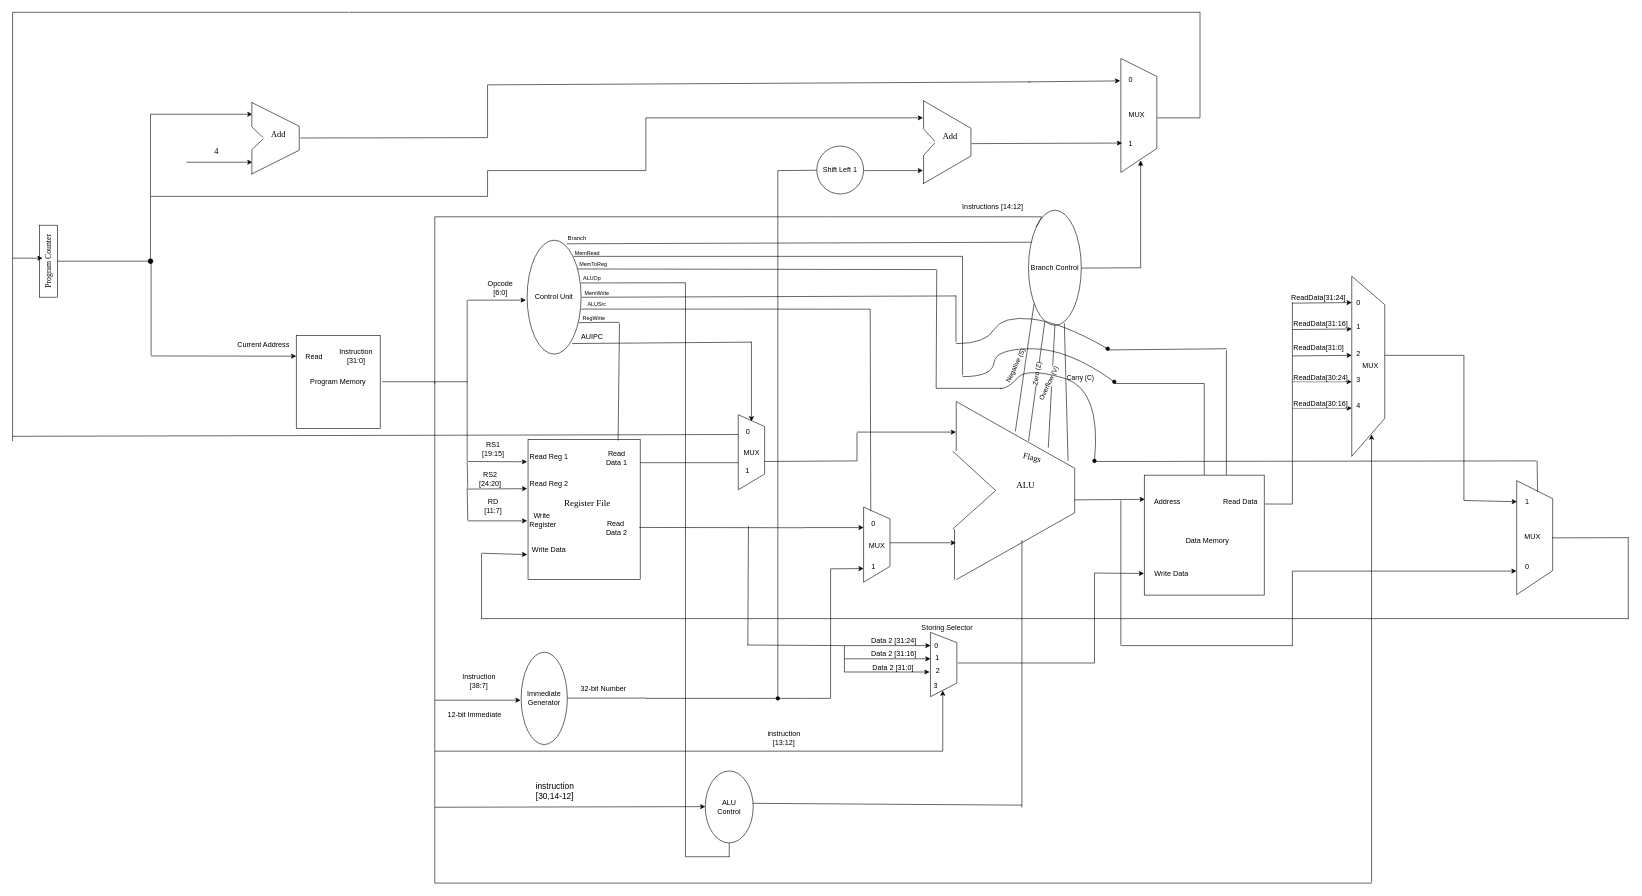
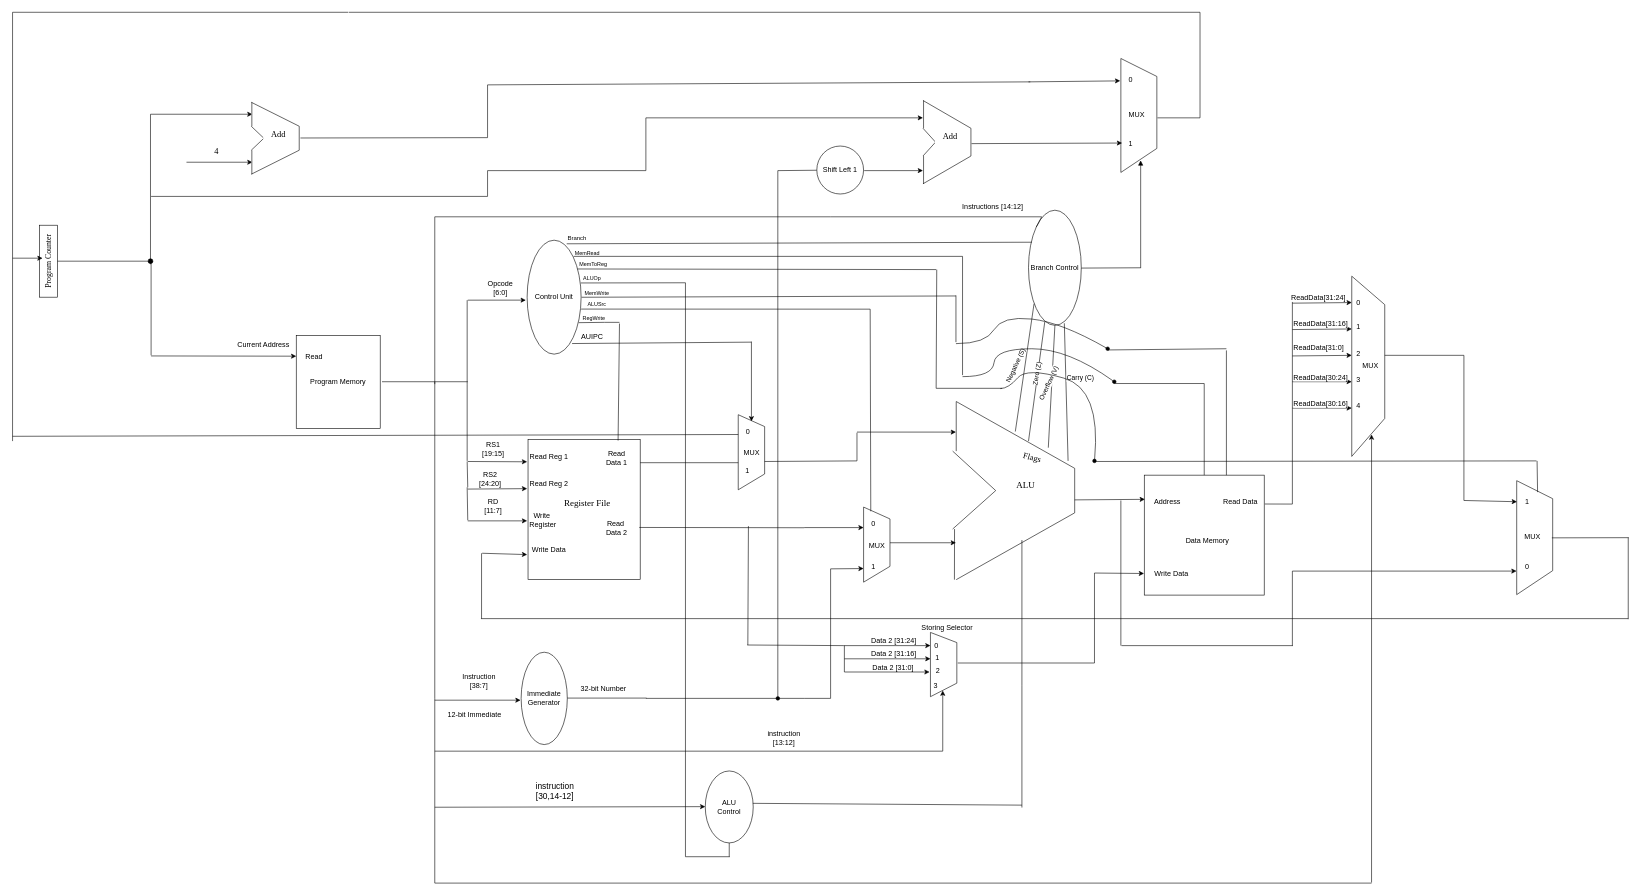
(356, 357) -> none
